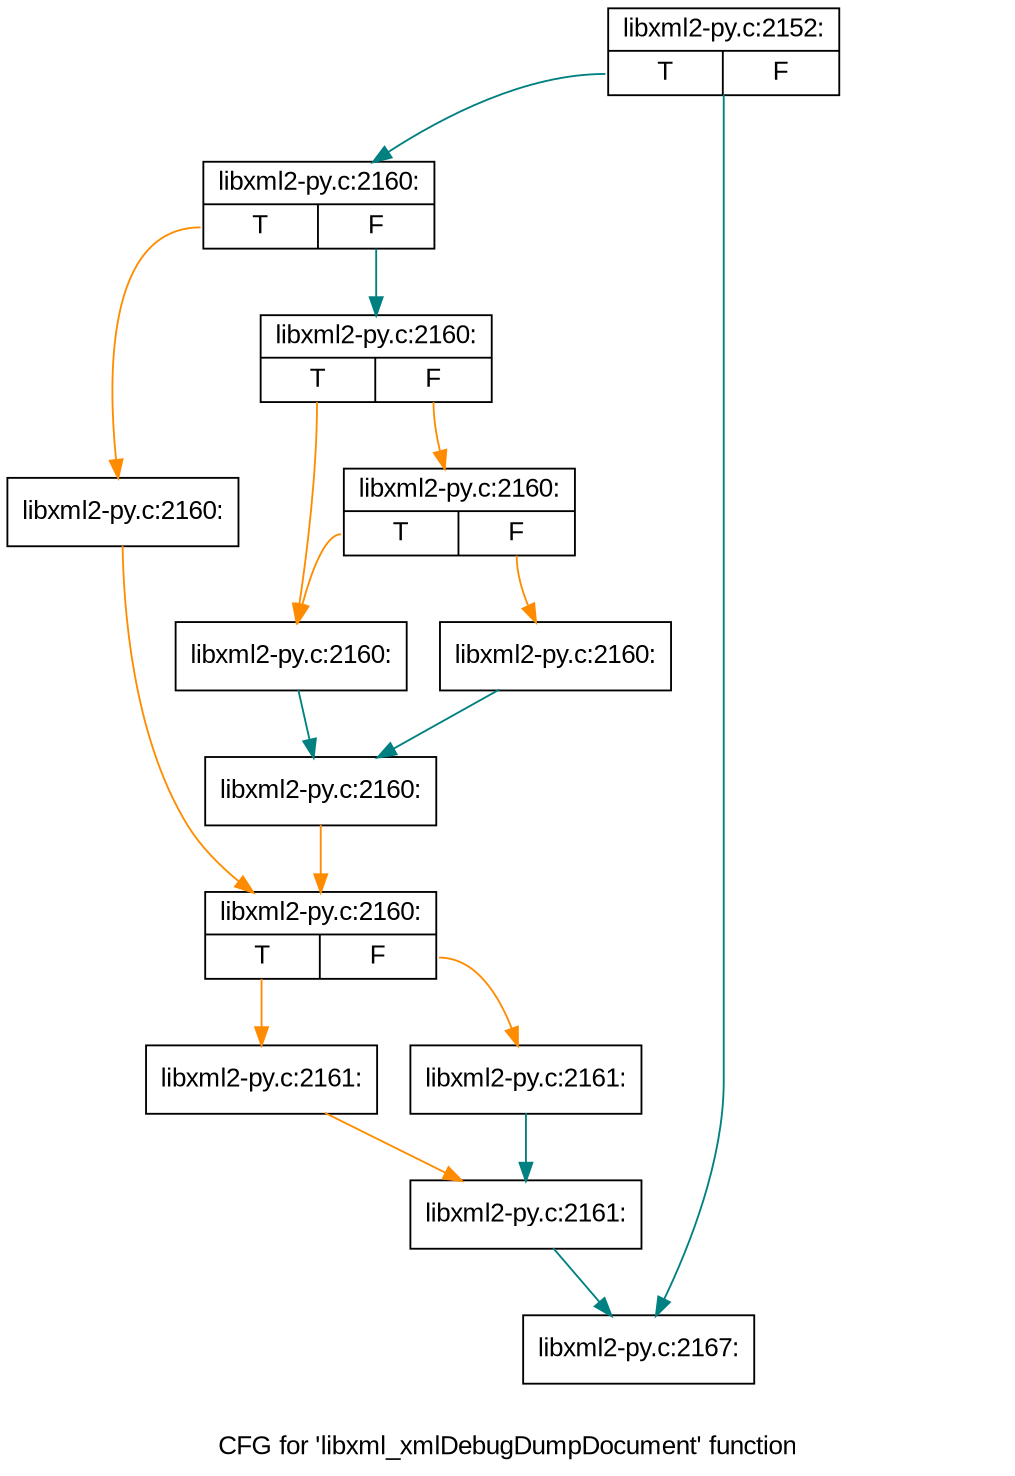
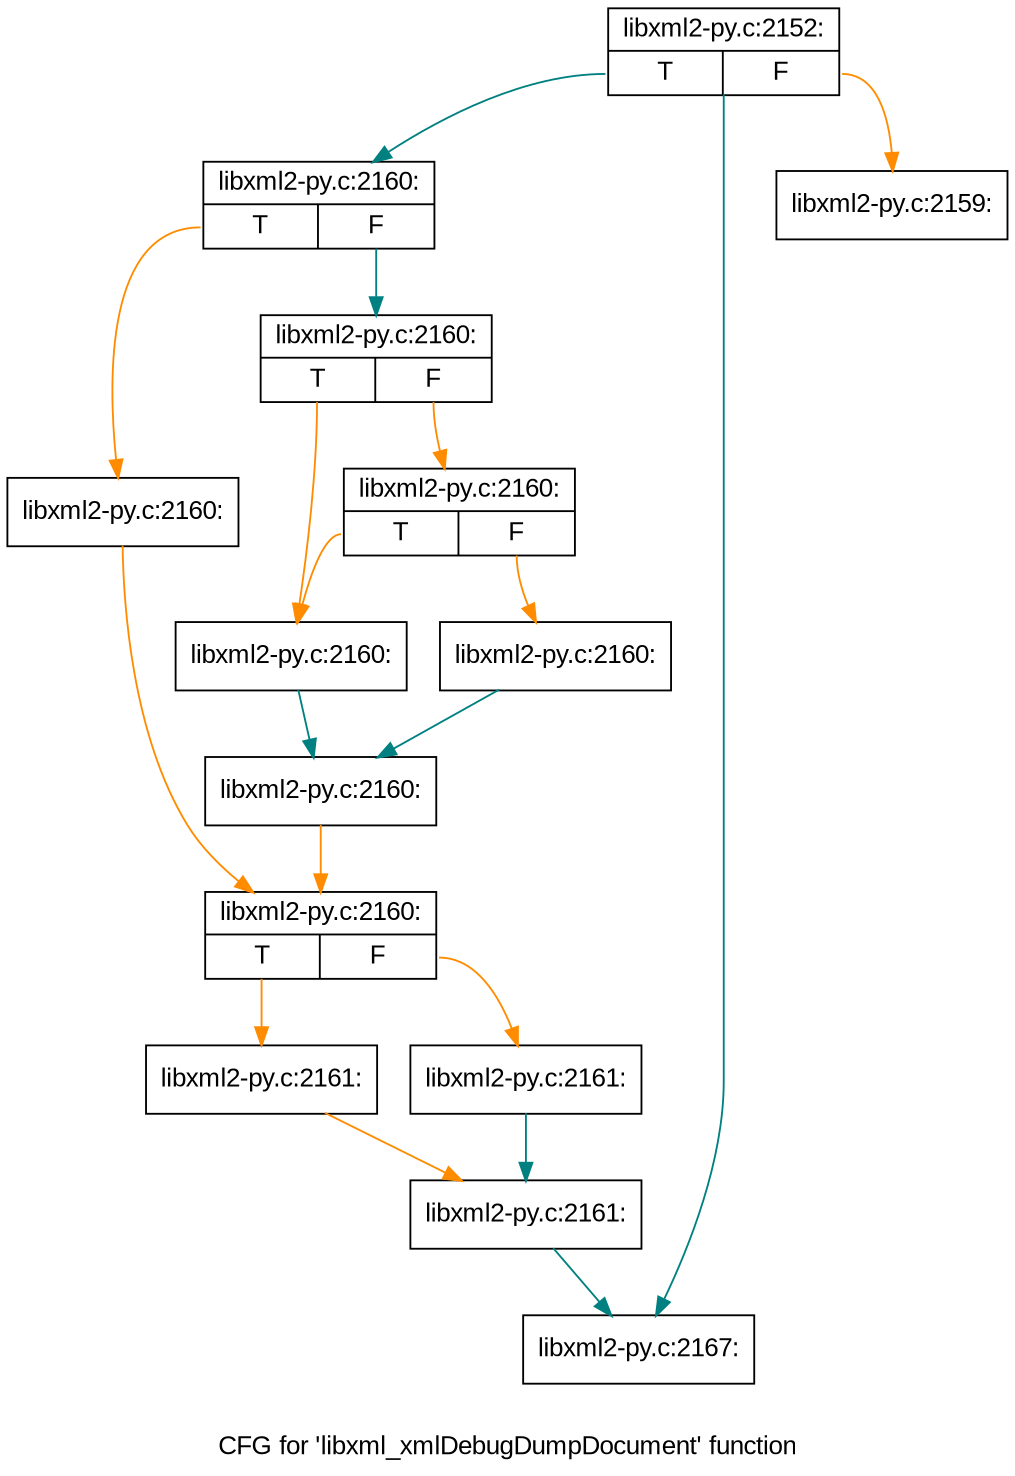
none -> (892, 205)
